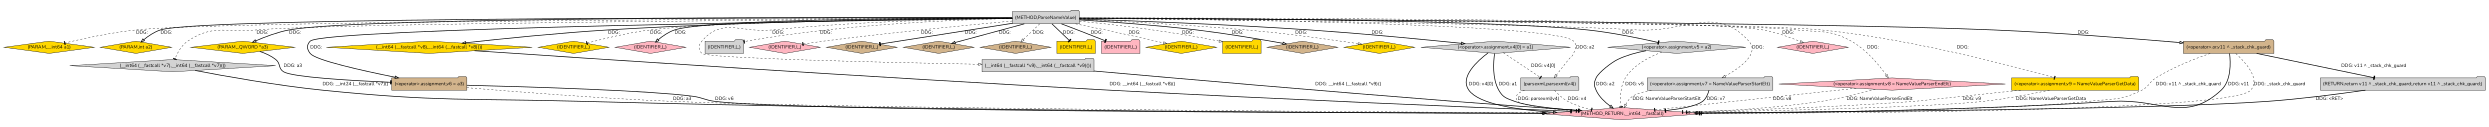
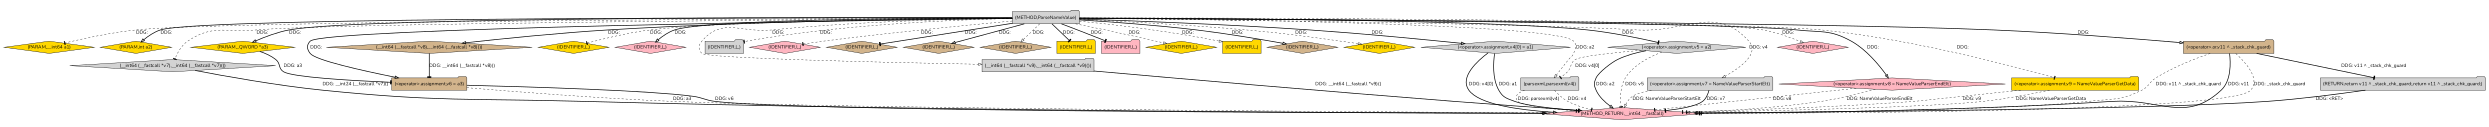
(1491, 22) -> (1491, 22)
(429, 47) -> (429, 47)
(1759, 47) -> (1759, 47)
(1521, 65) -> (1597, 55)
(1022, 85) -> (429, 65)
